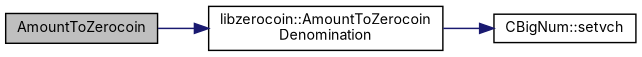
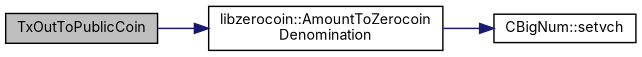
(82, 28) -> (82, 28)
